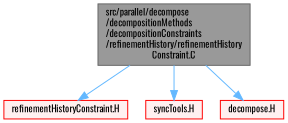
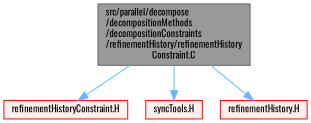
(252, 110) -> (264, 110)
